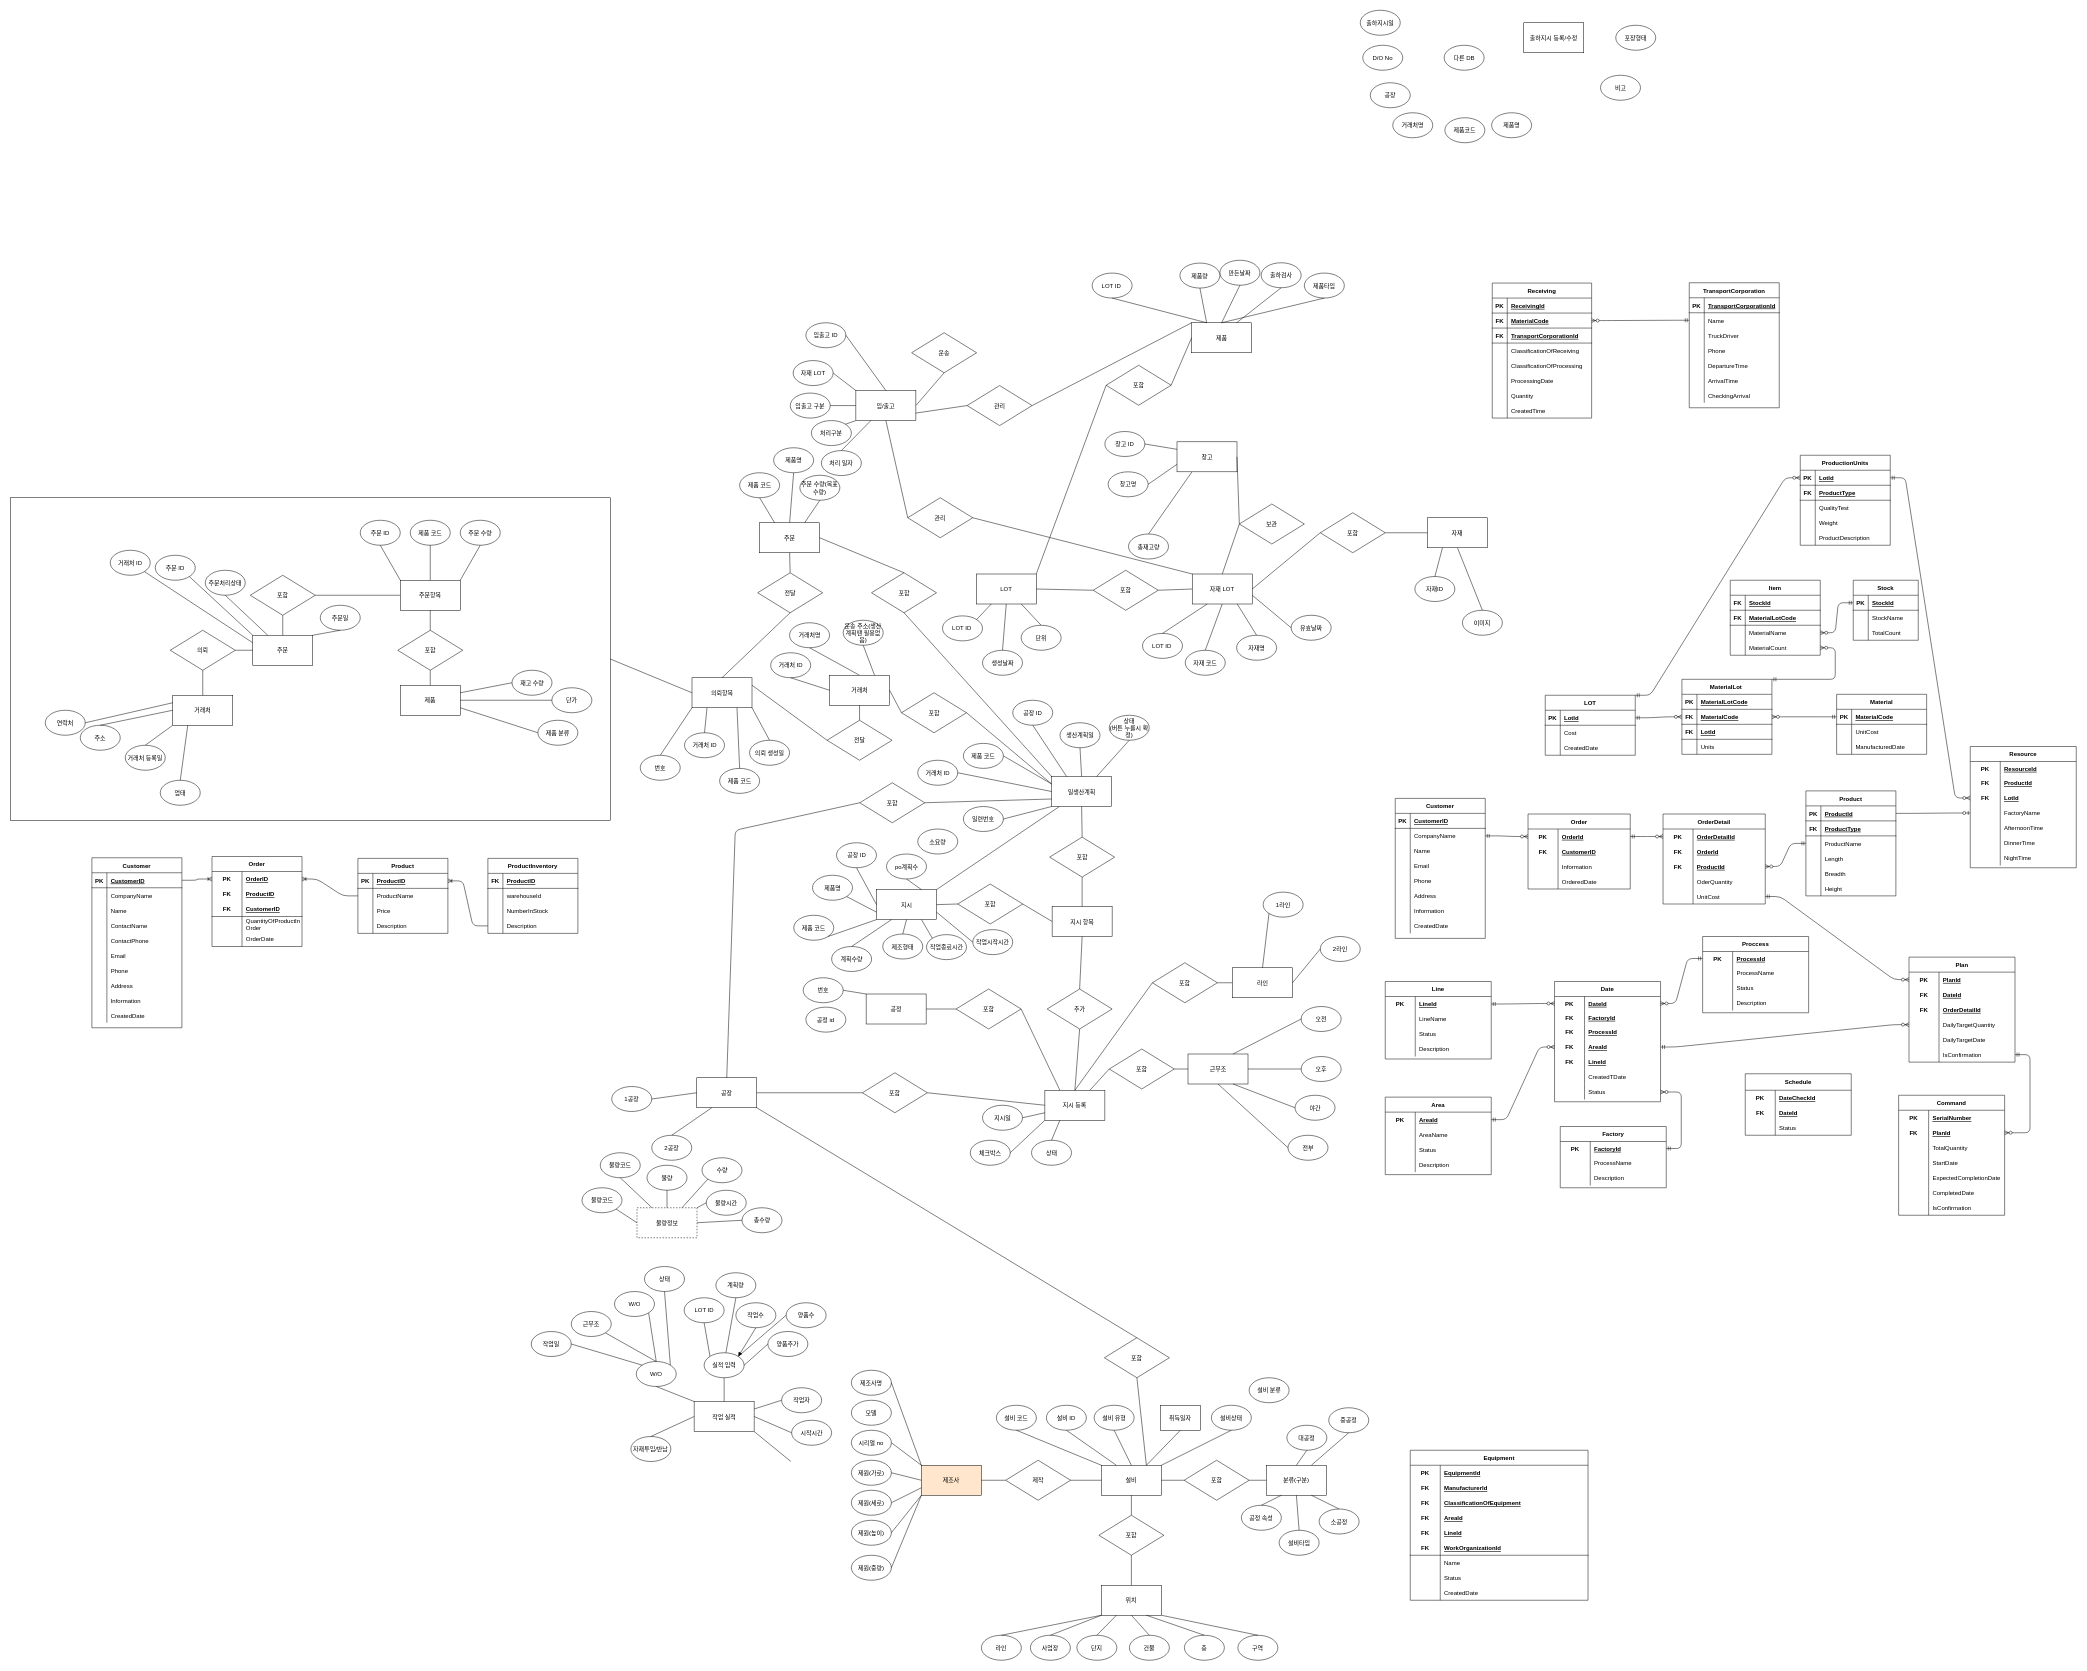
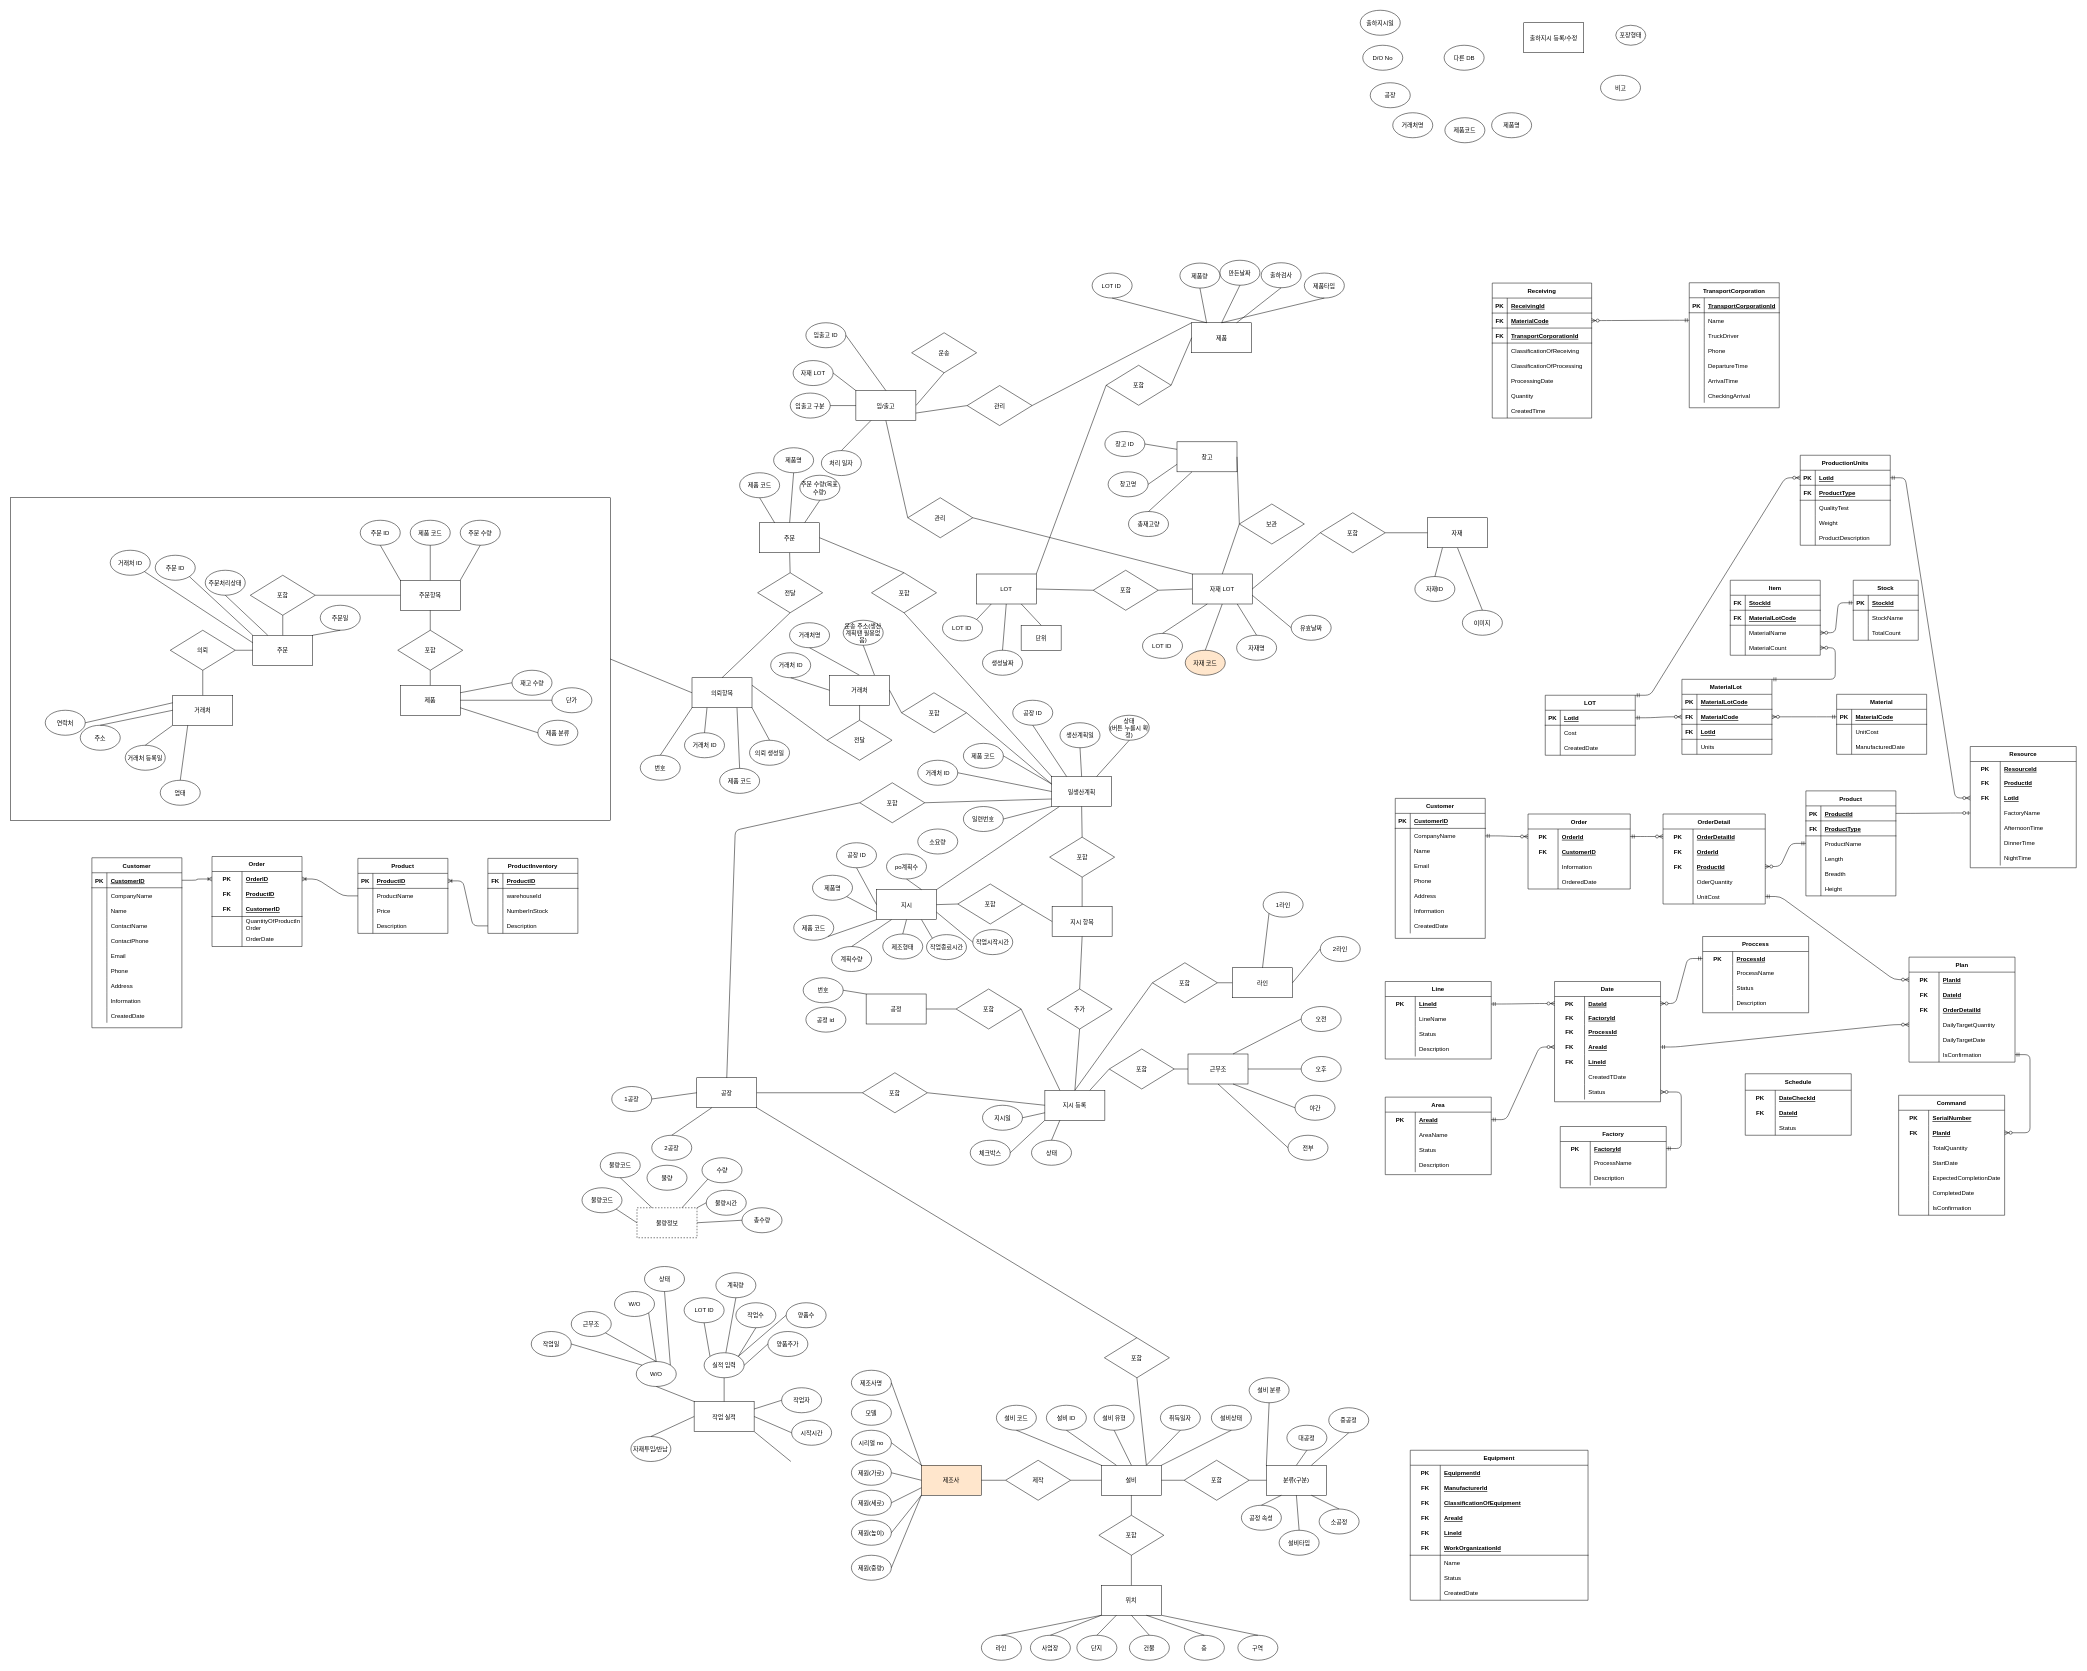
(1636, 38) -> (1631, 35)
(851, 422) -> none
(831, 433) -> none
(1149, 547) -> (1149, 524)
(1041, 638) -> (1041, 638)
(1205, 663) -> (1205, 663)
(667, 1198) -> none
(741, 1351) -> (741, 1351)
(1180, 1418) -> (1180, 1418)
none -> (1268, 1434)
